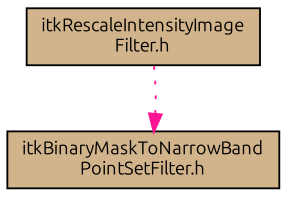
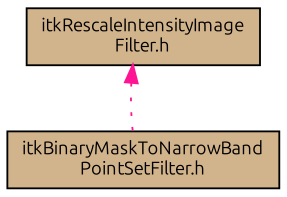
(156, 89) -> (131, 108)
